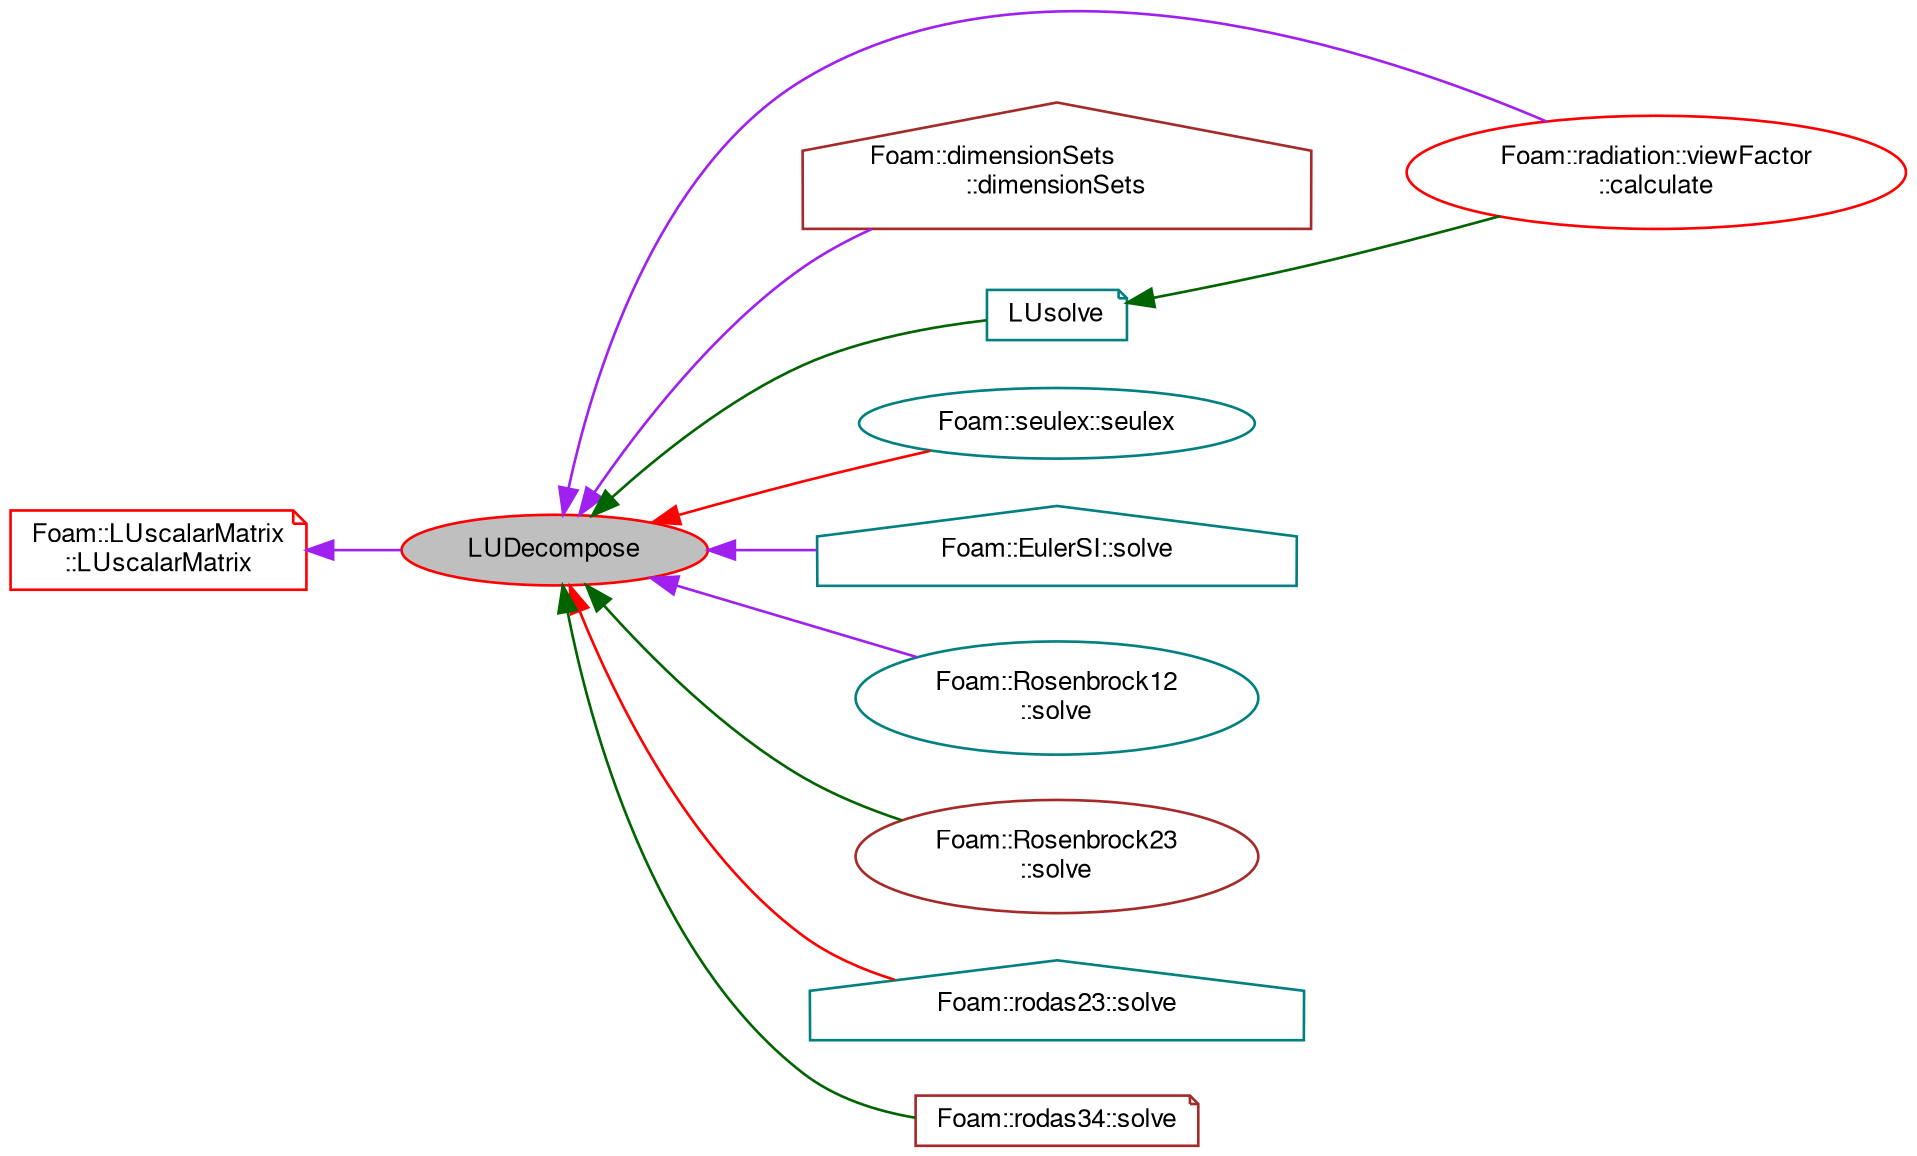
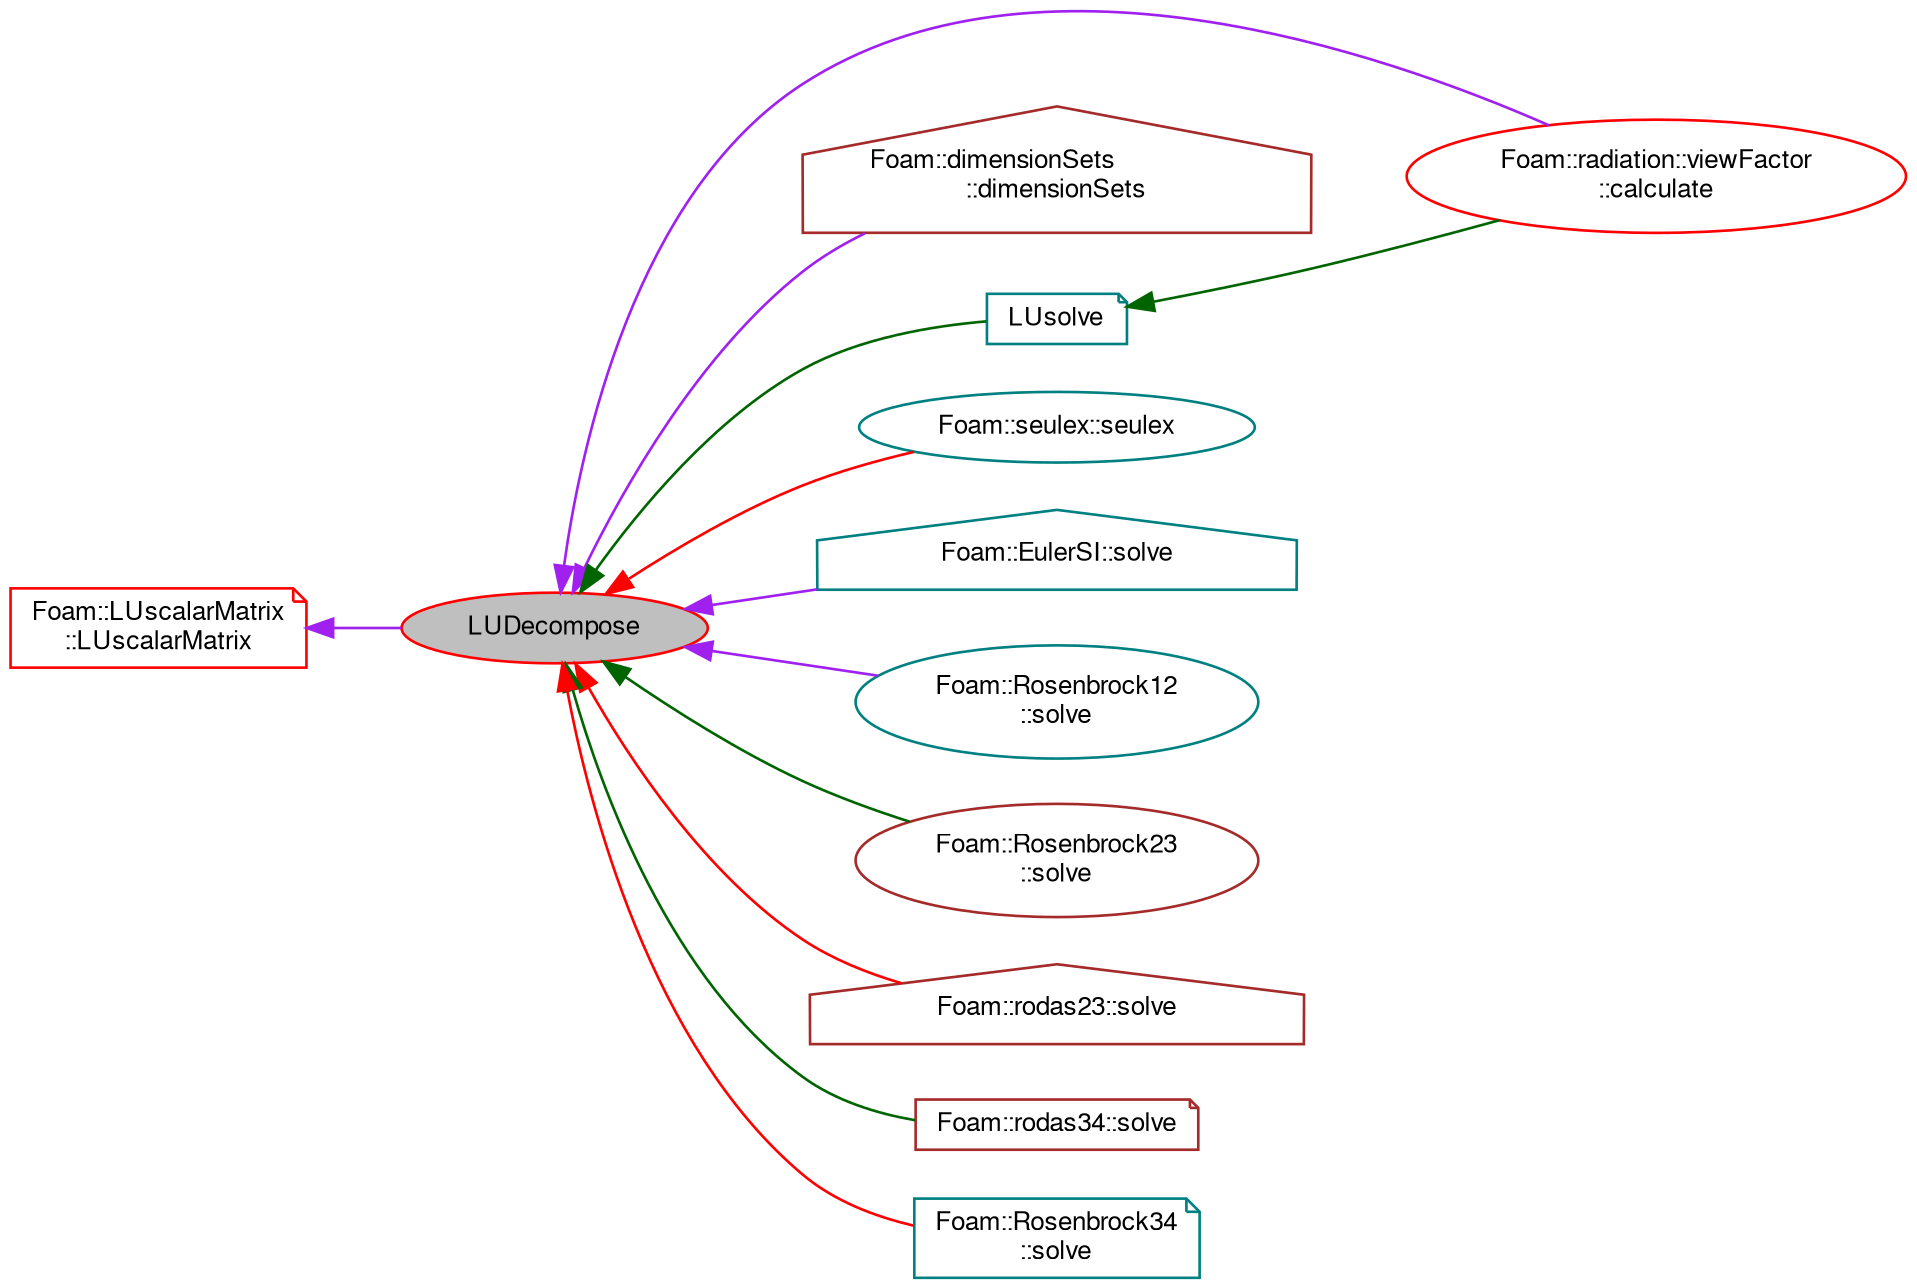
(1057, 1004) -> (1057, 1008)
none -> (1057, 1238)
